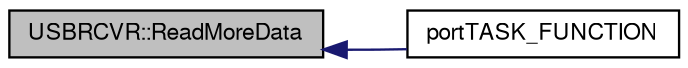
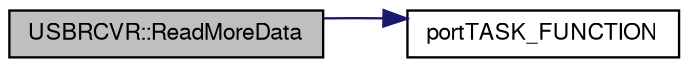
(377, 50) -> (353, 18)
